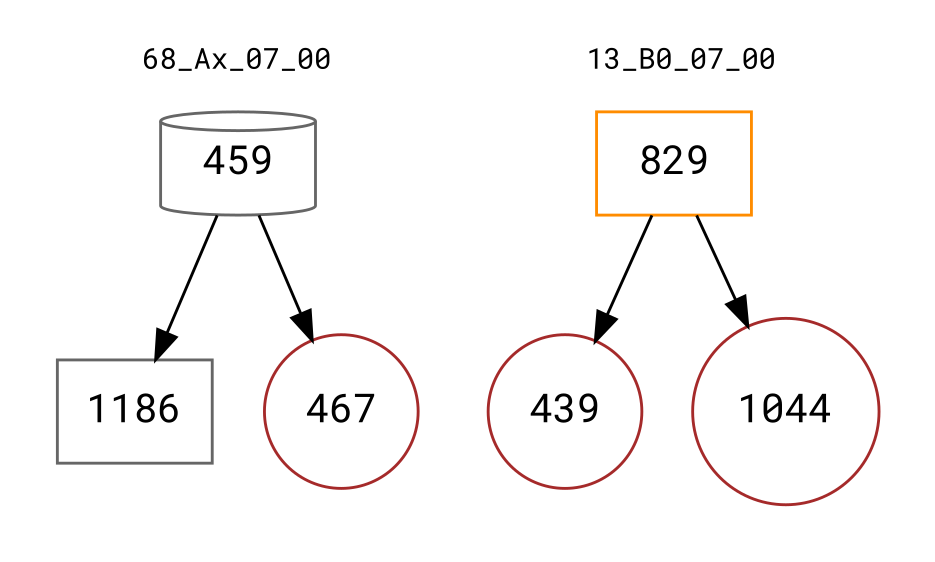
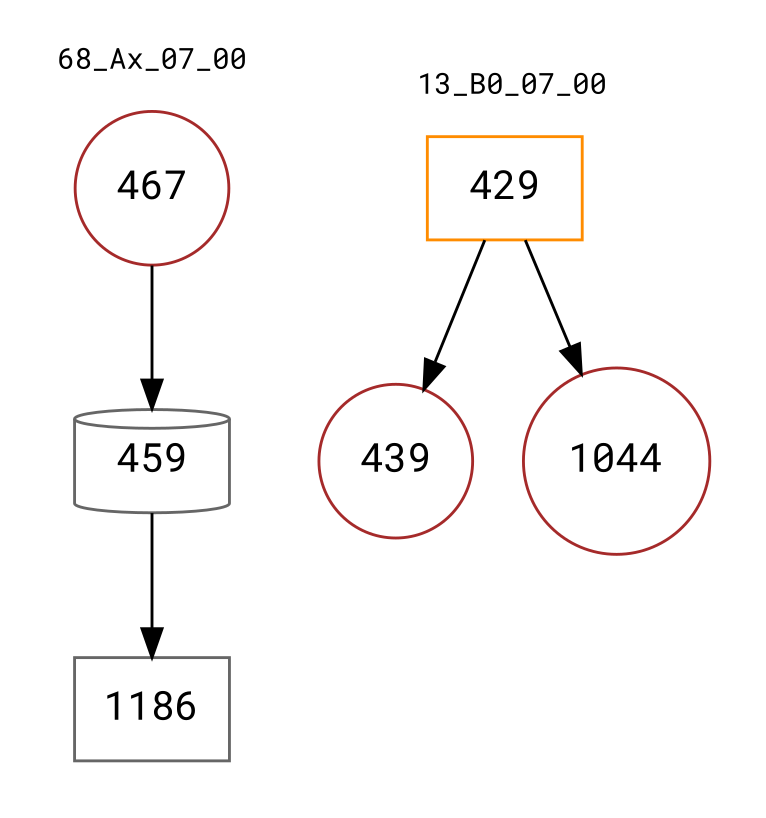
(674, 163) -> (505, 188)
(280, 264) -> (152, 322)
